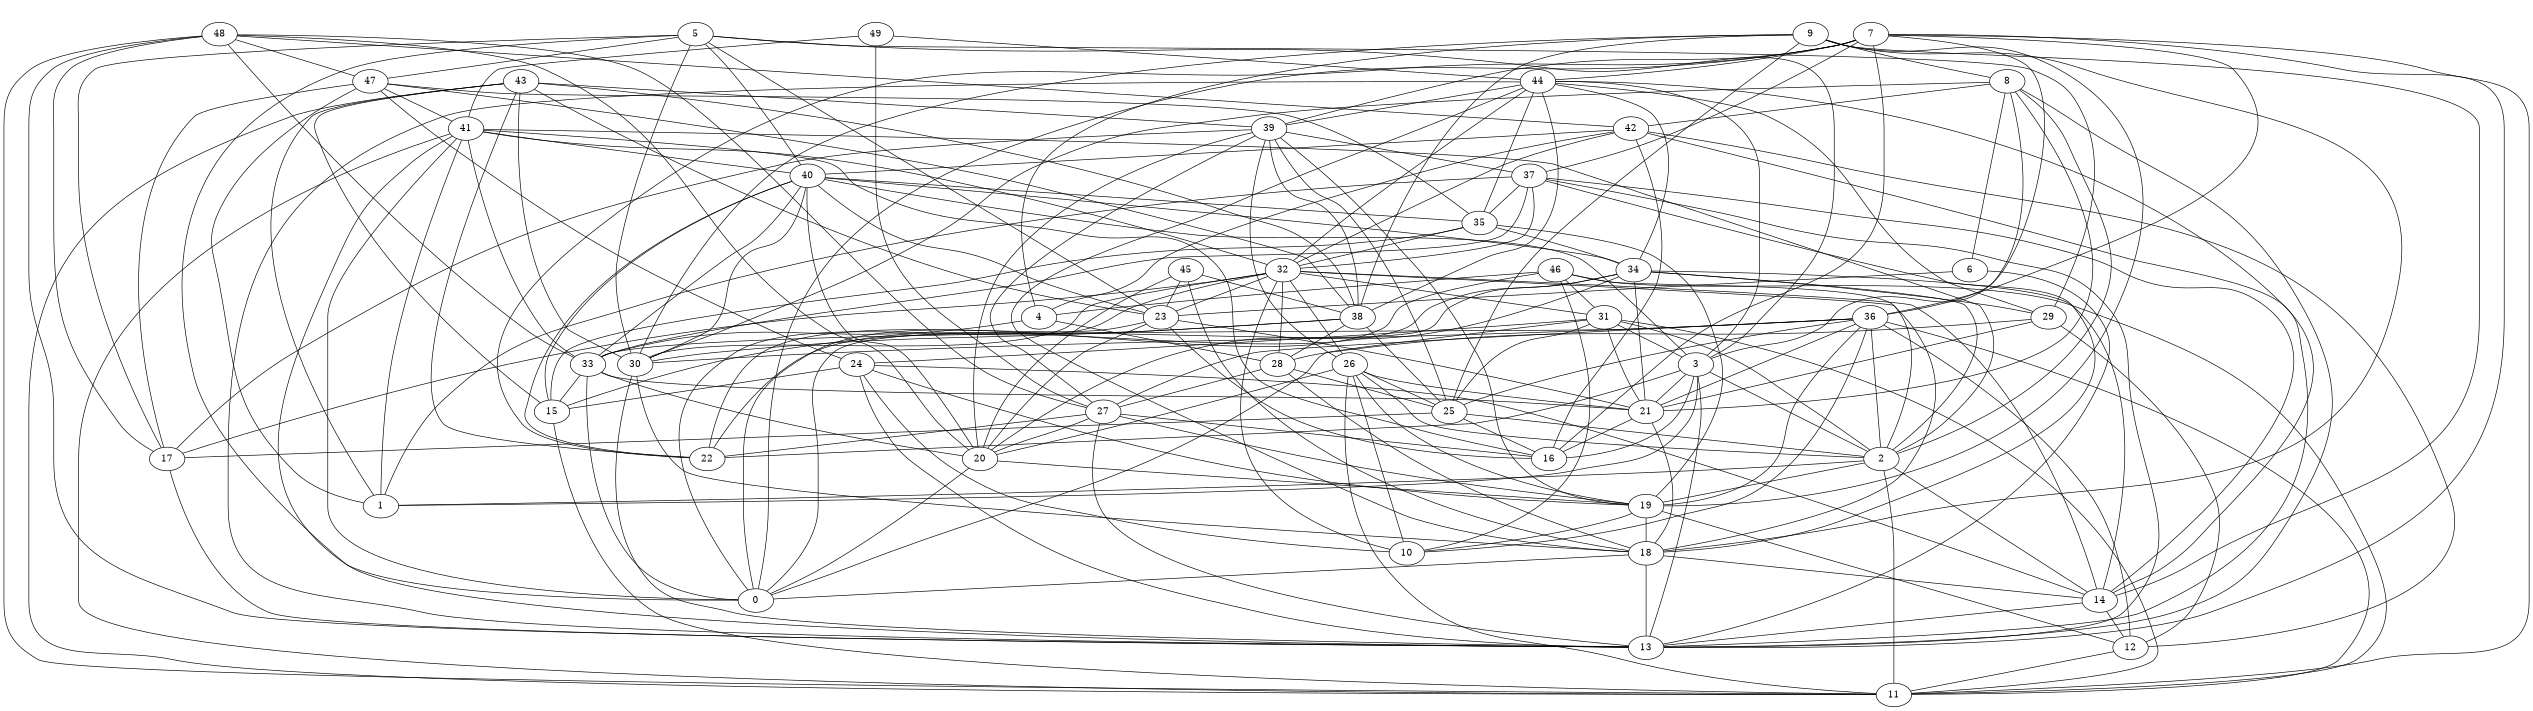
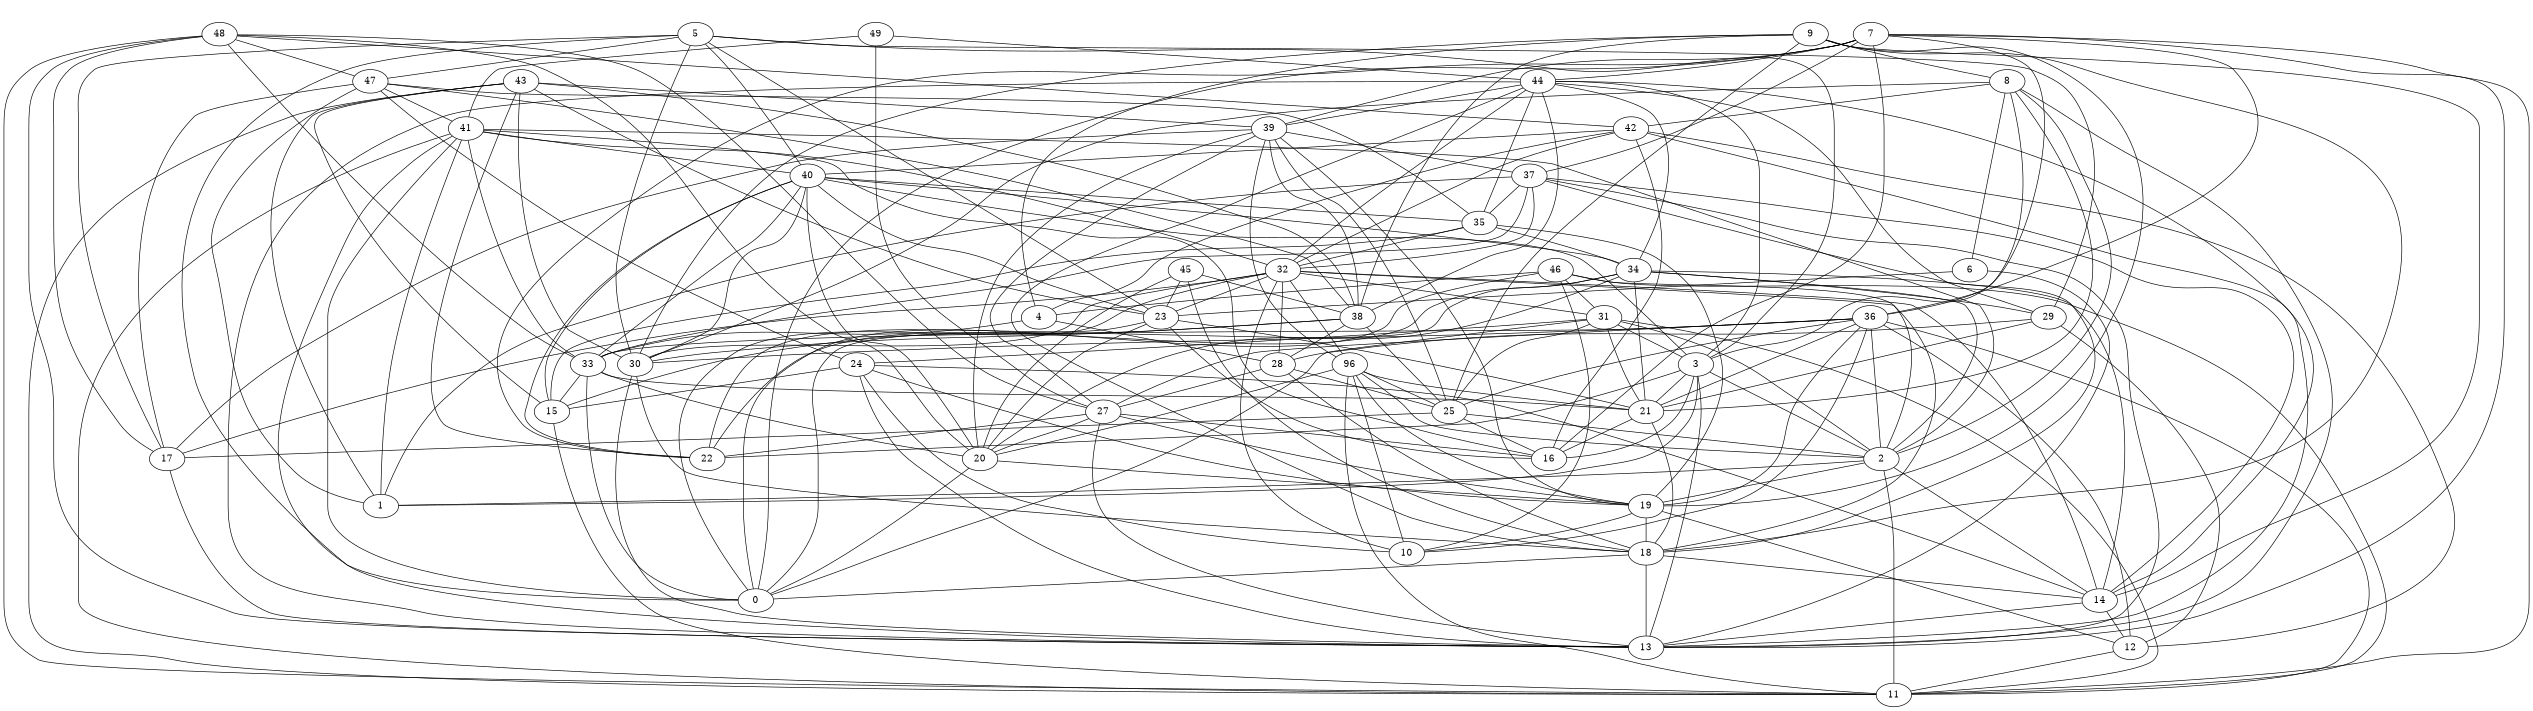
(1350, 365) -> (1350, 365)
